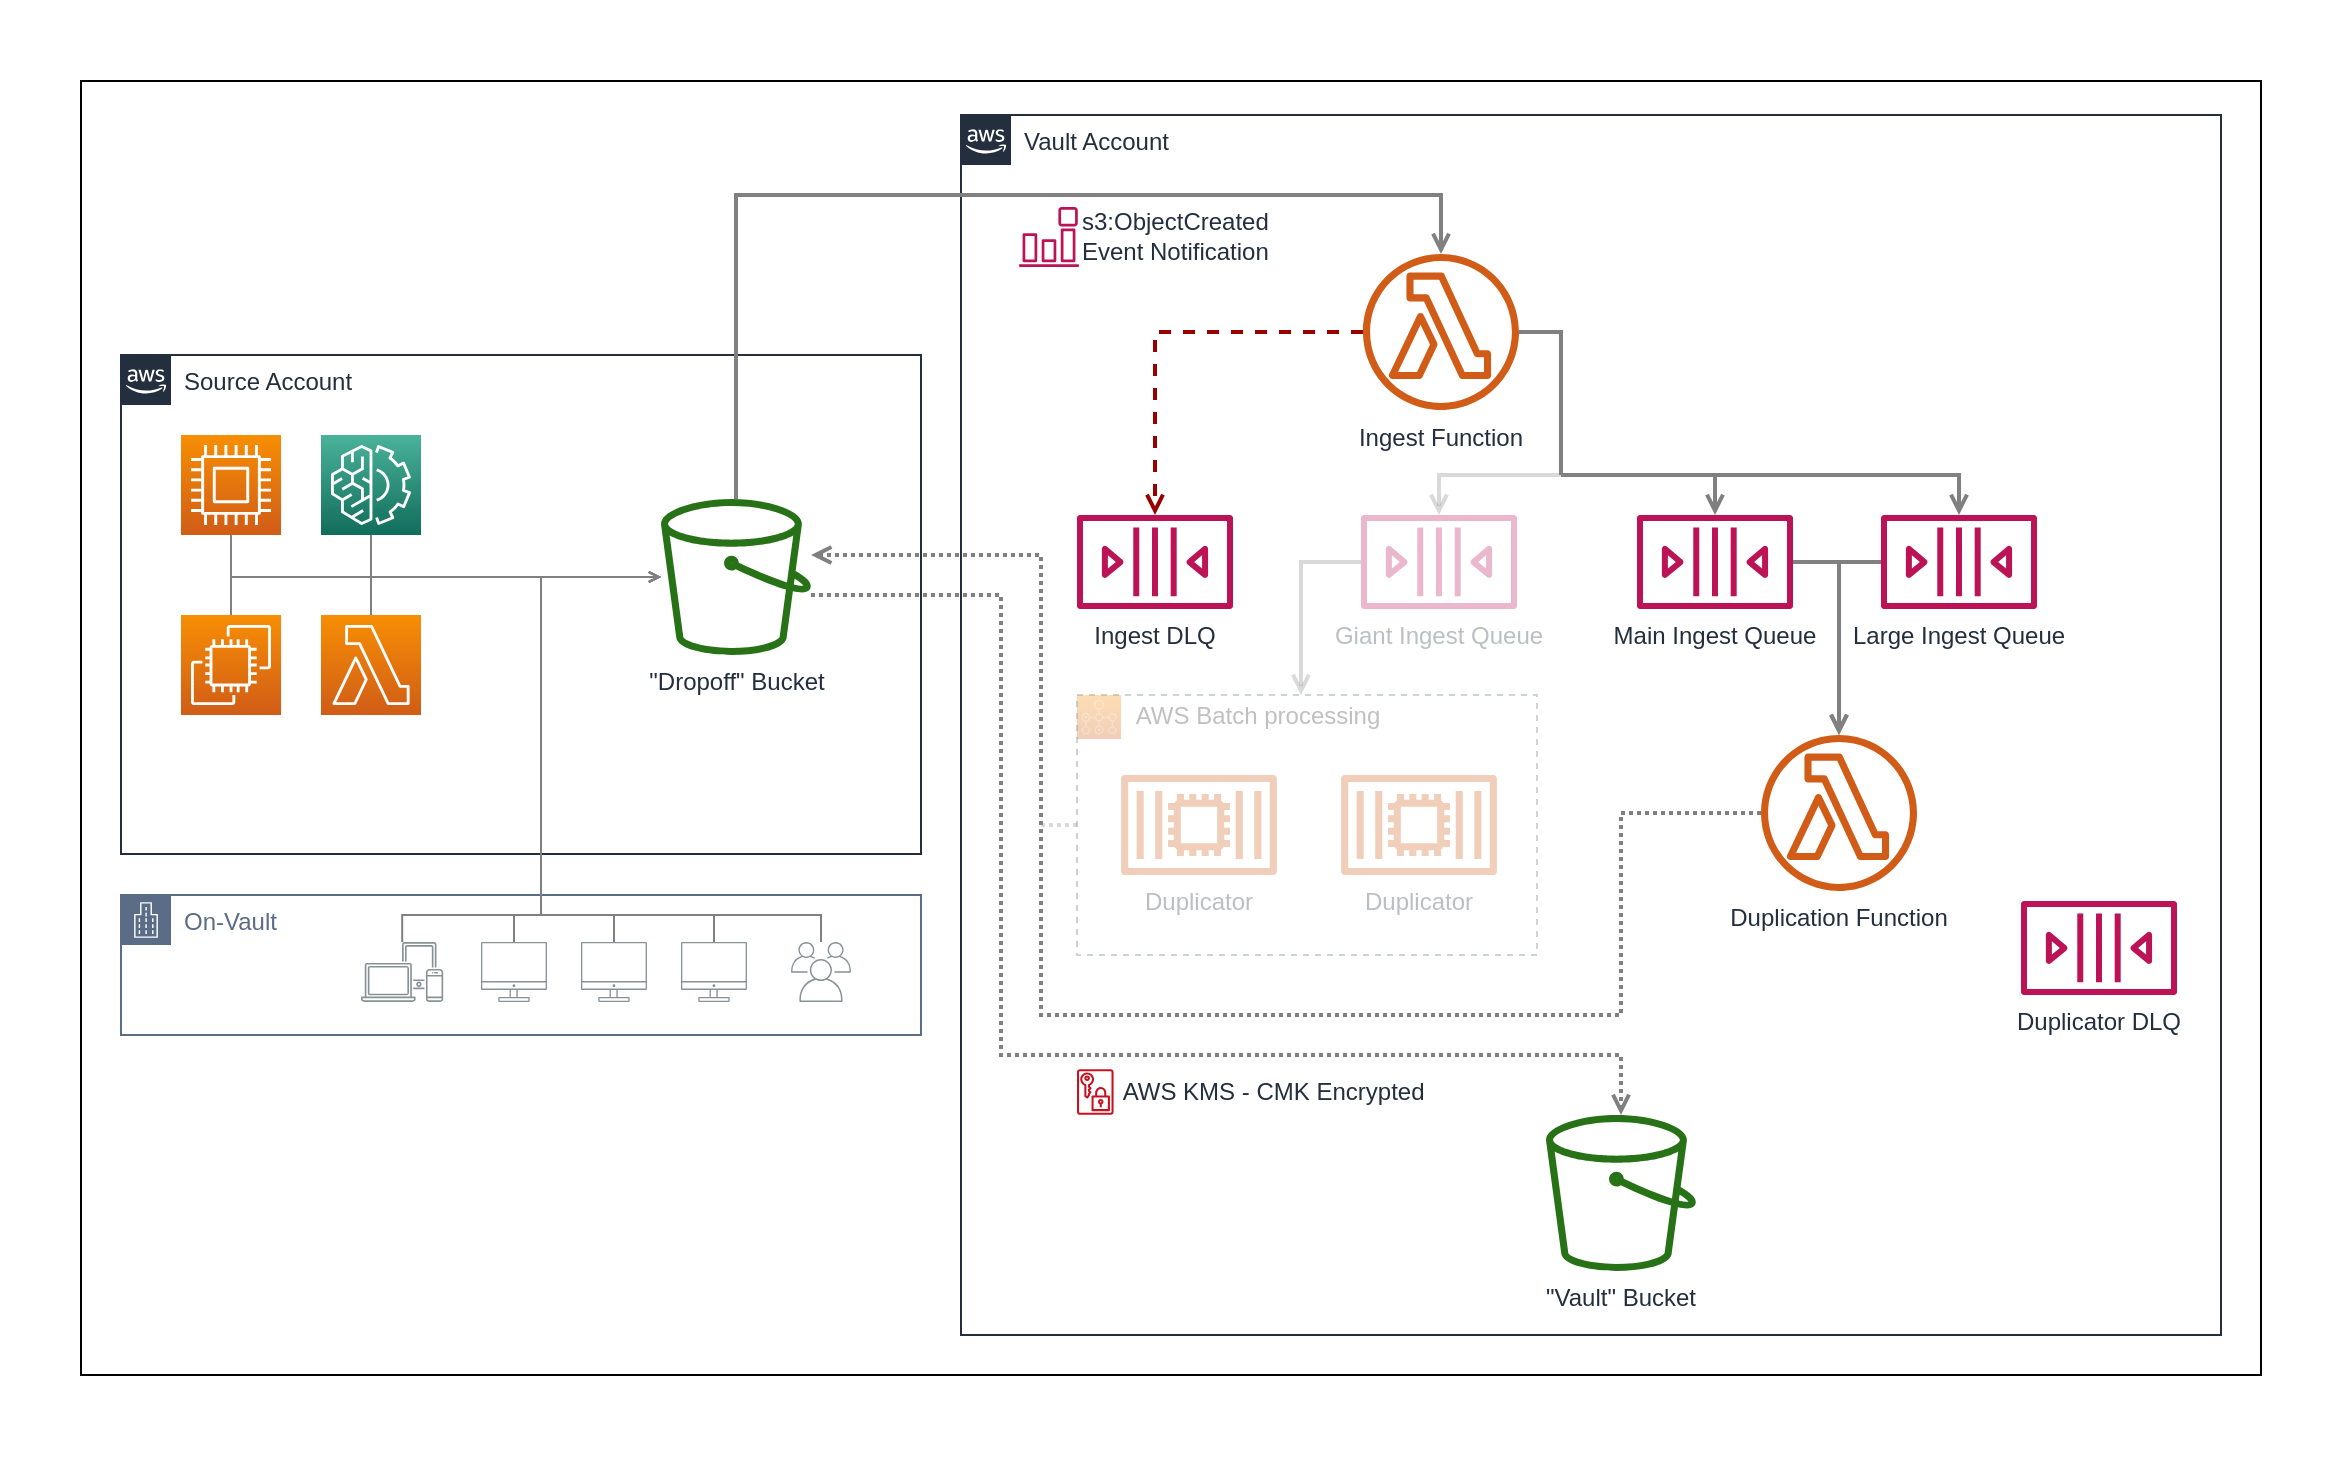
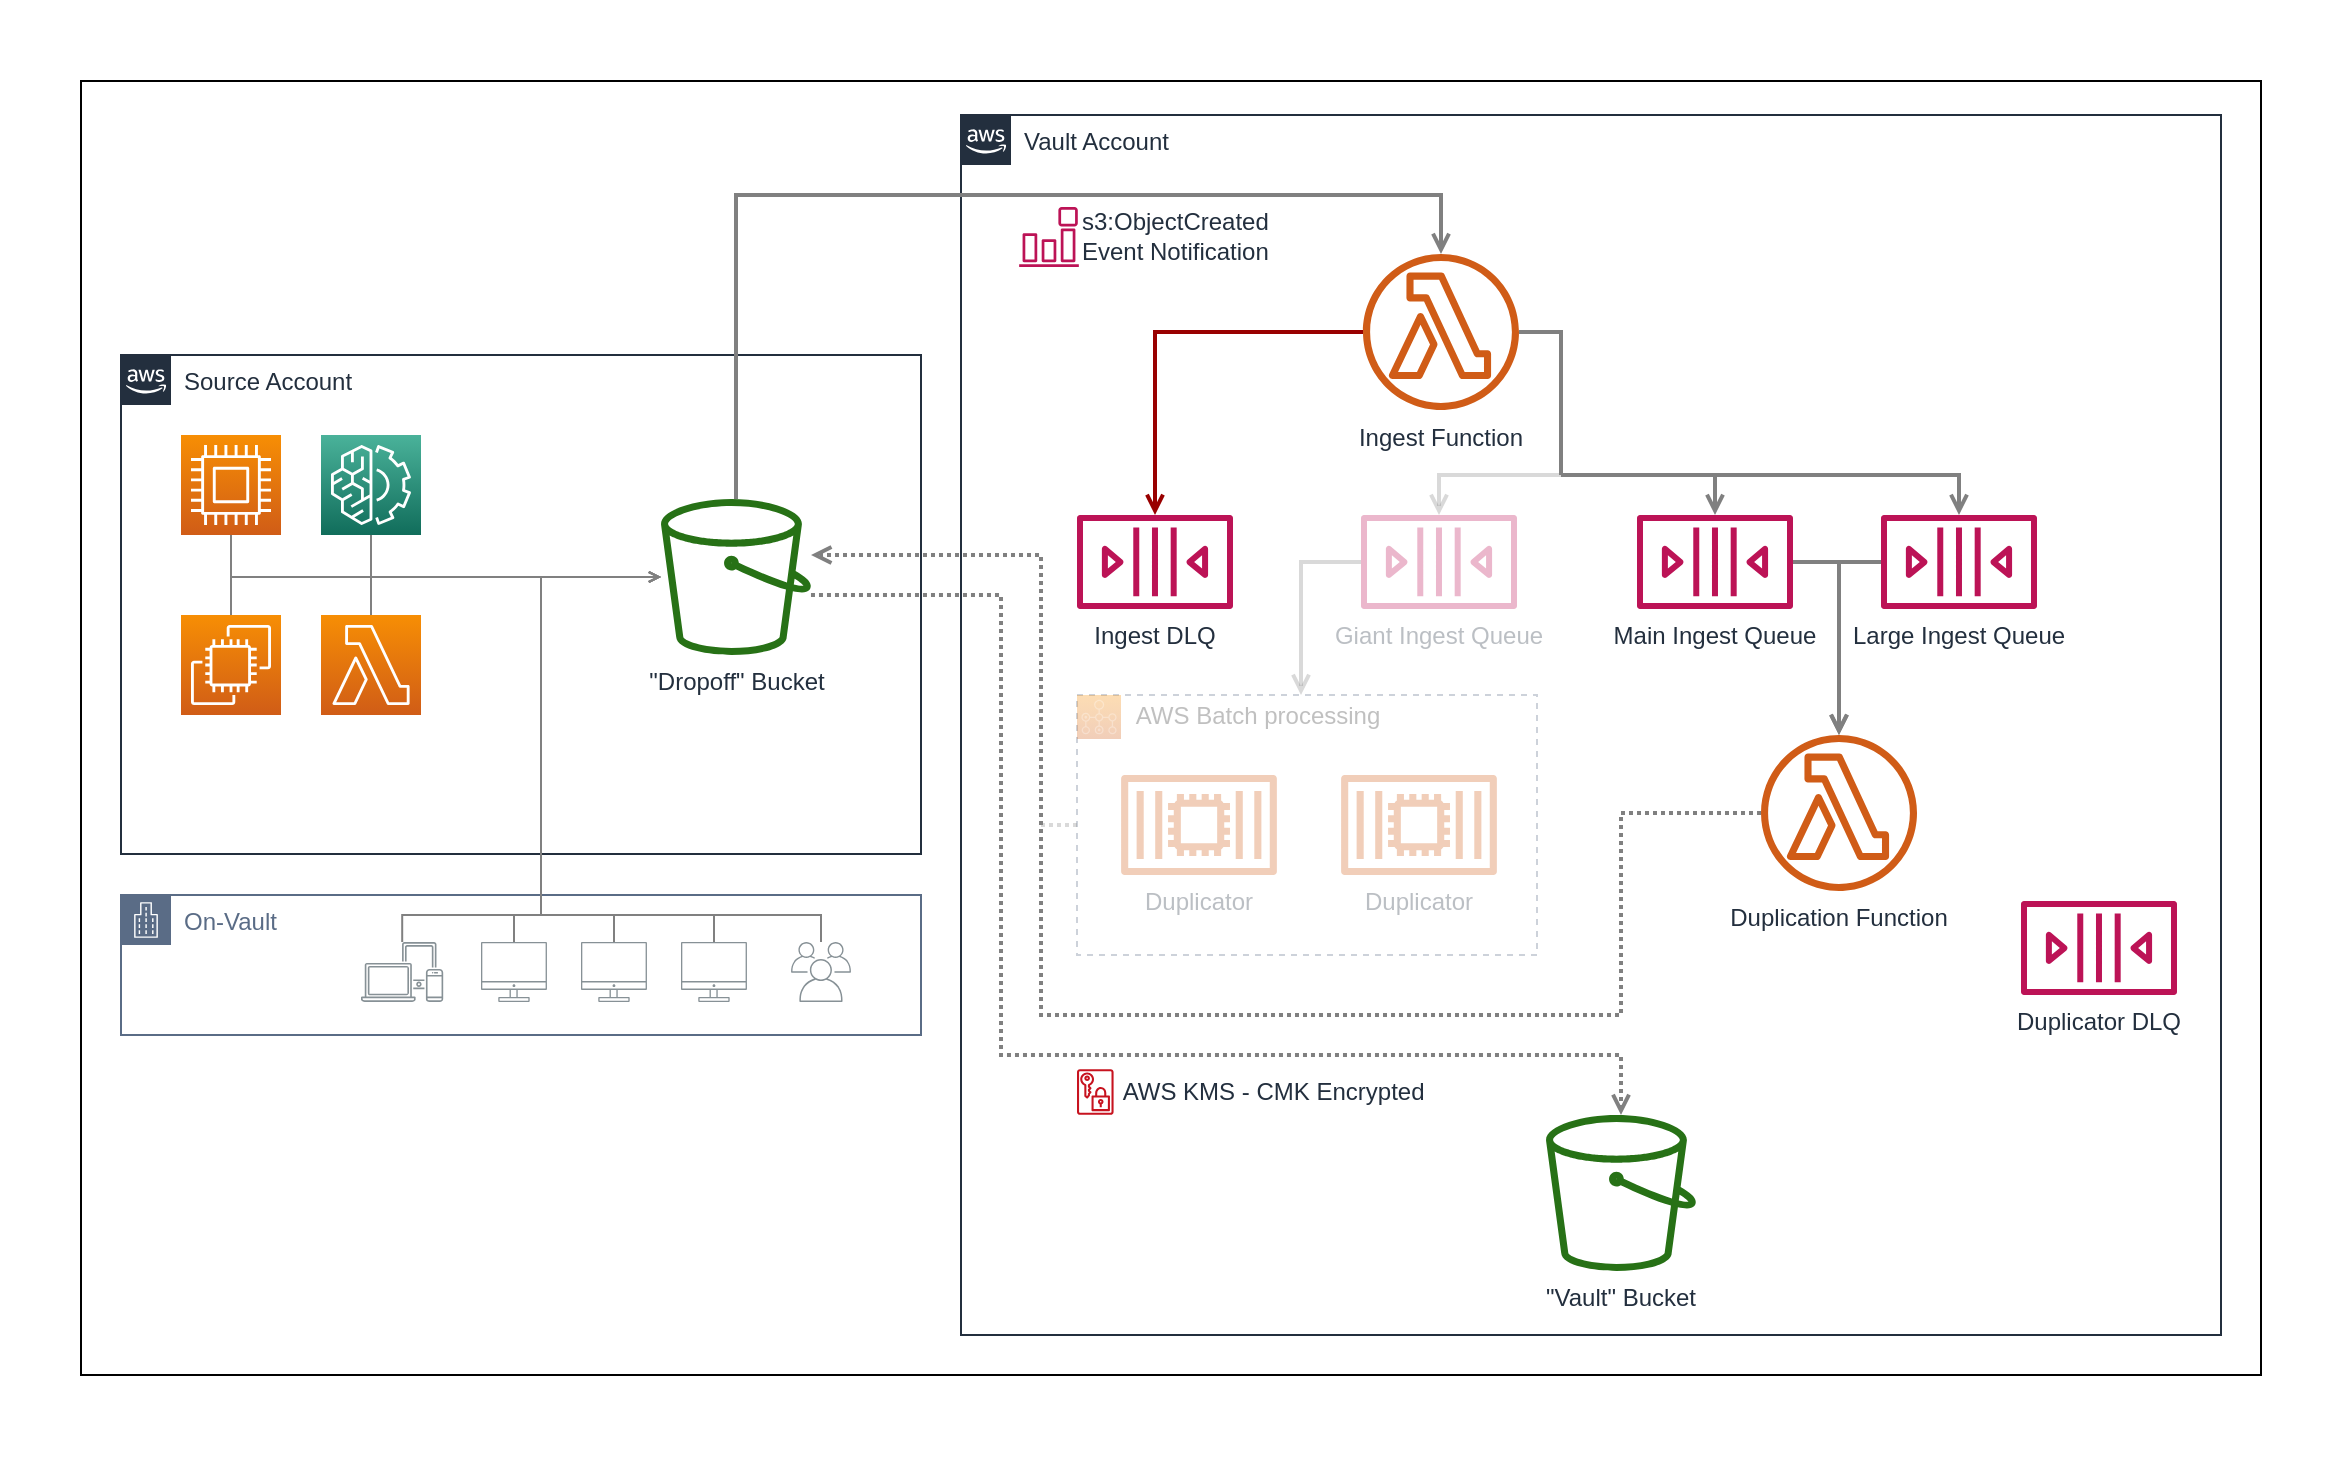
(1345, 332) -> (1345, 332)
